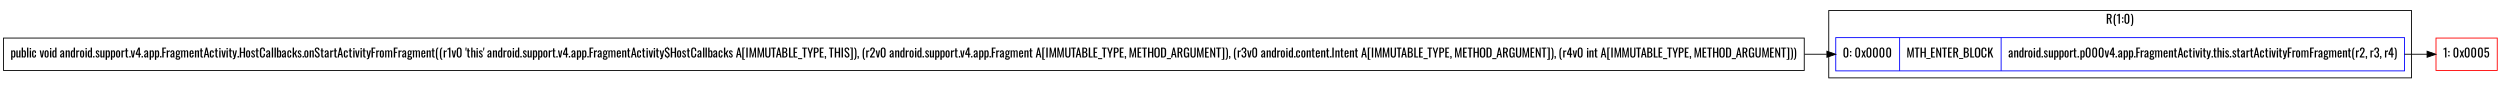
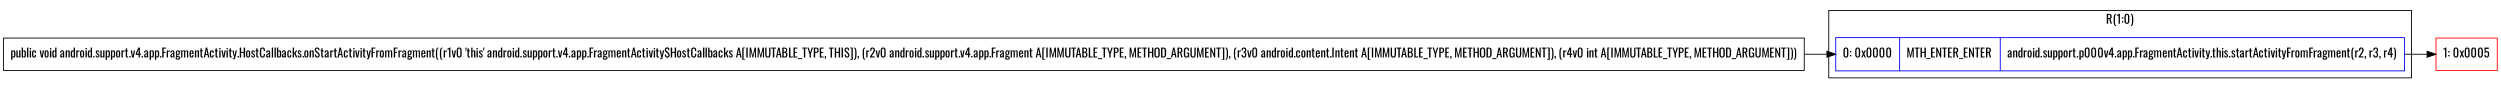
(1950, 54) -> (1950, 54)
